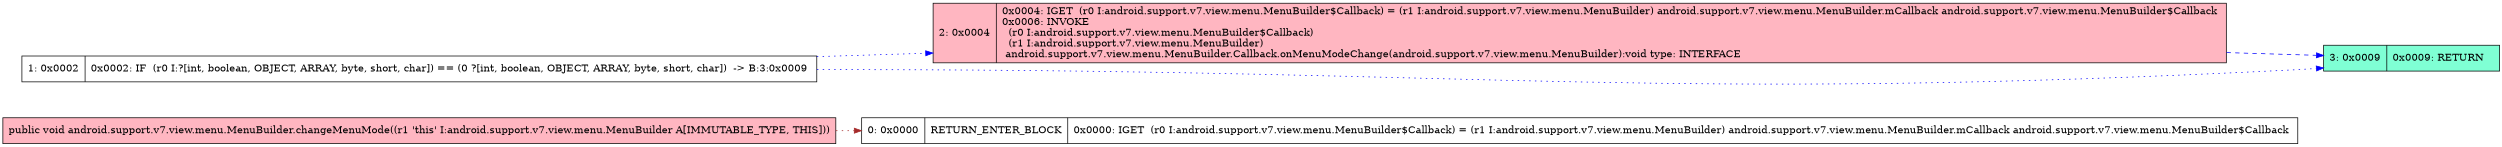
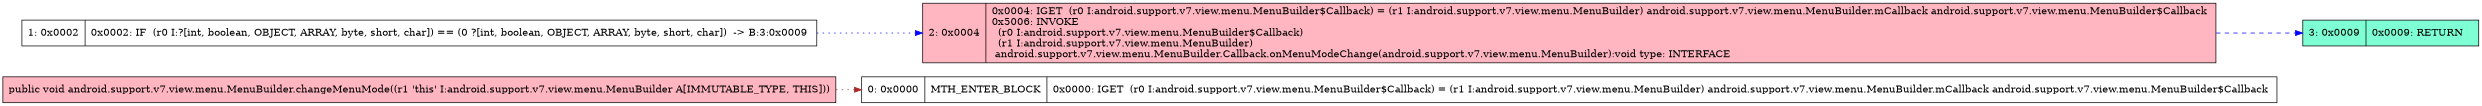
(1049, 22) -> (1039, 22)
(1567, 82) -> none
(996, 130) -> (986, 89)
